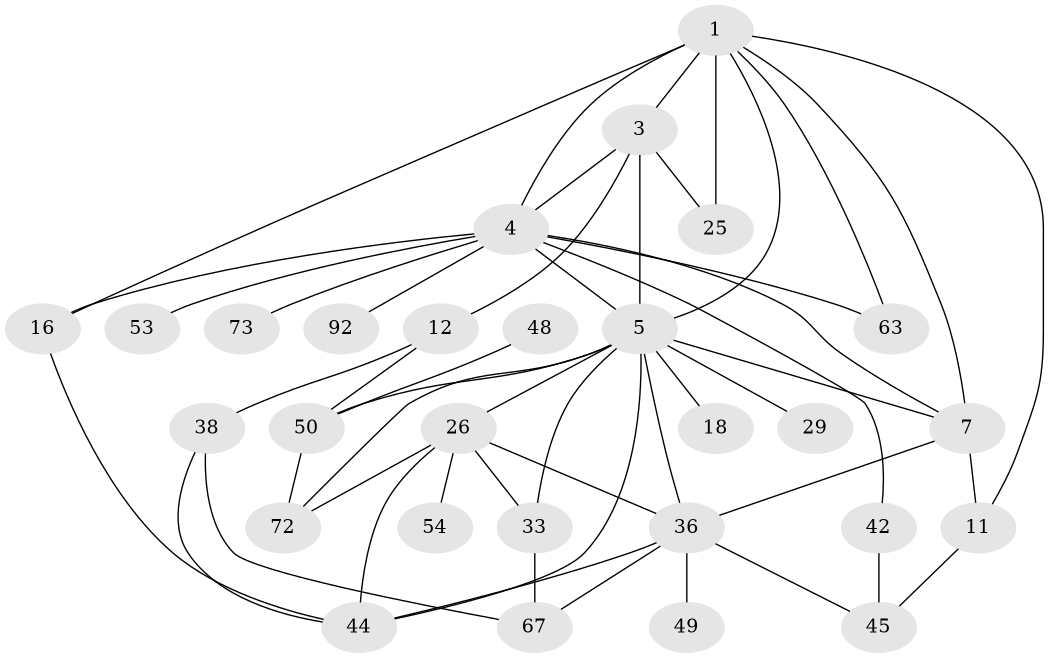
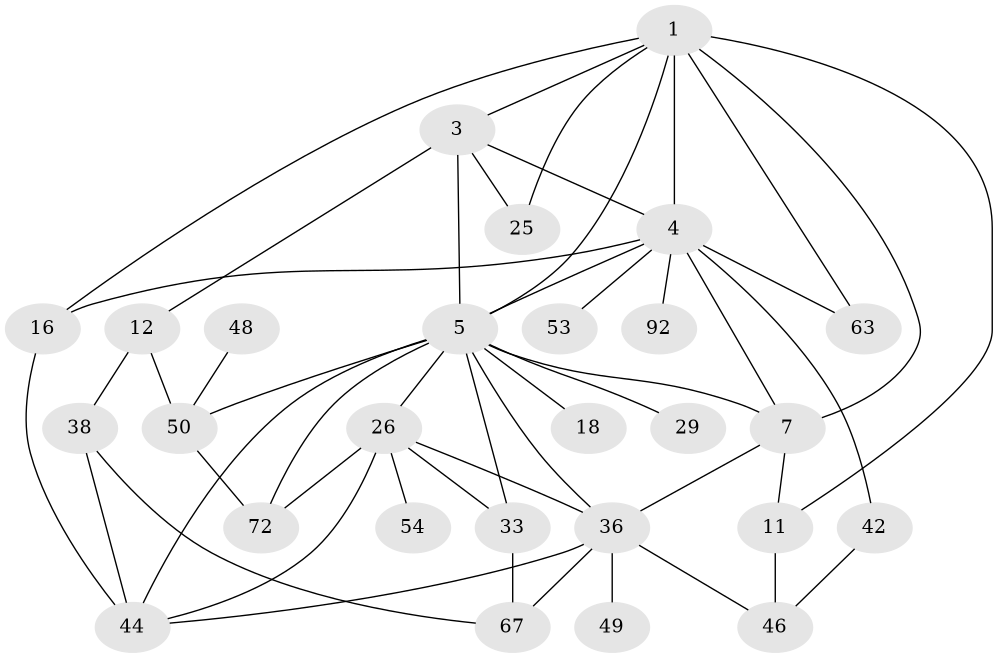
(242, 329) -> none
(879, 627) -> (775, 627)
